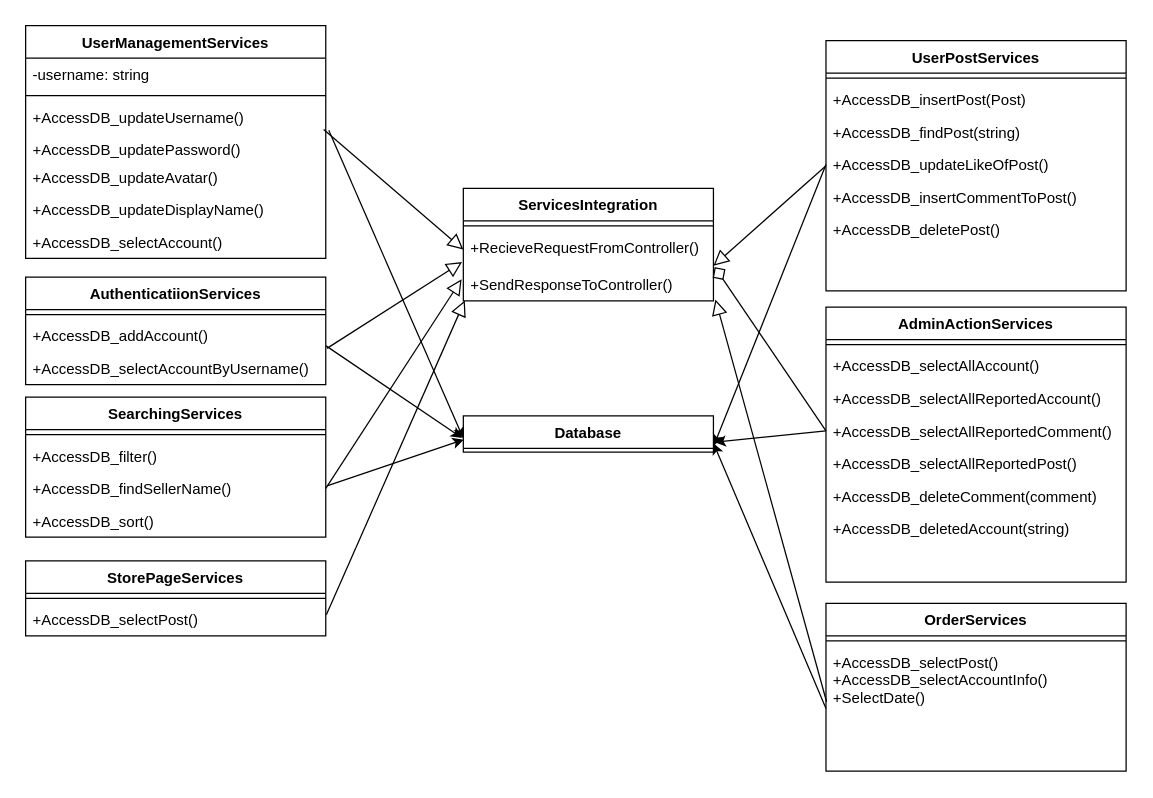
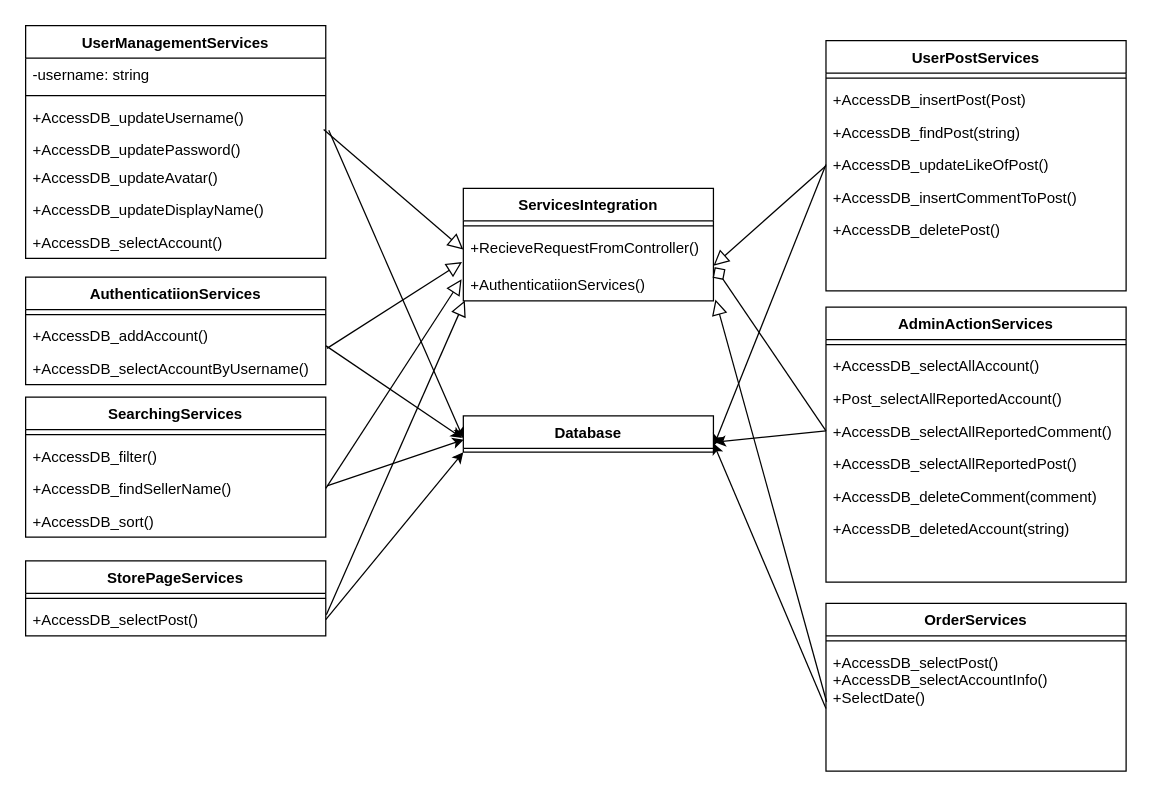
(580, 285) -> (571, 285)
(978, 399) -> (961, 399)
none -> (392, 538)
